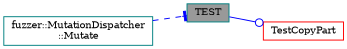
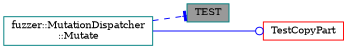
(242, 19) -> (204, 31)
